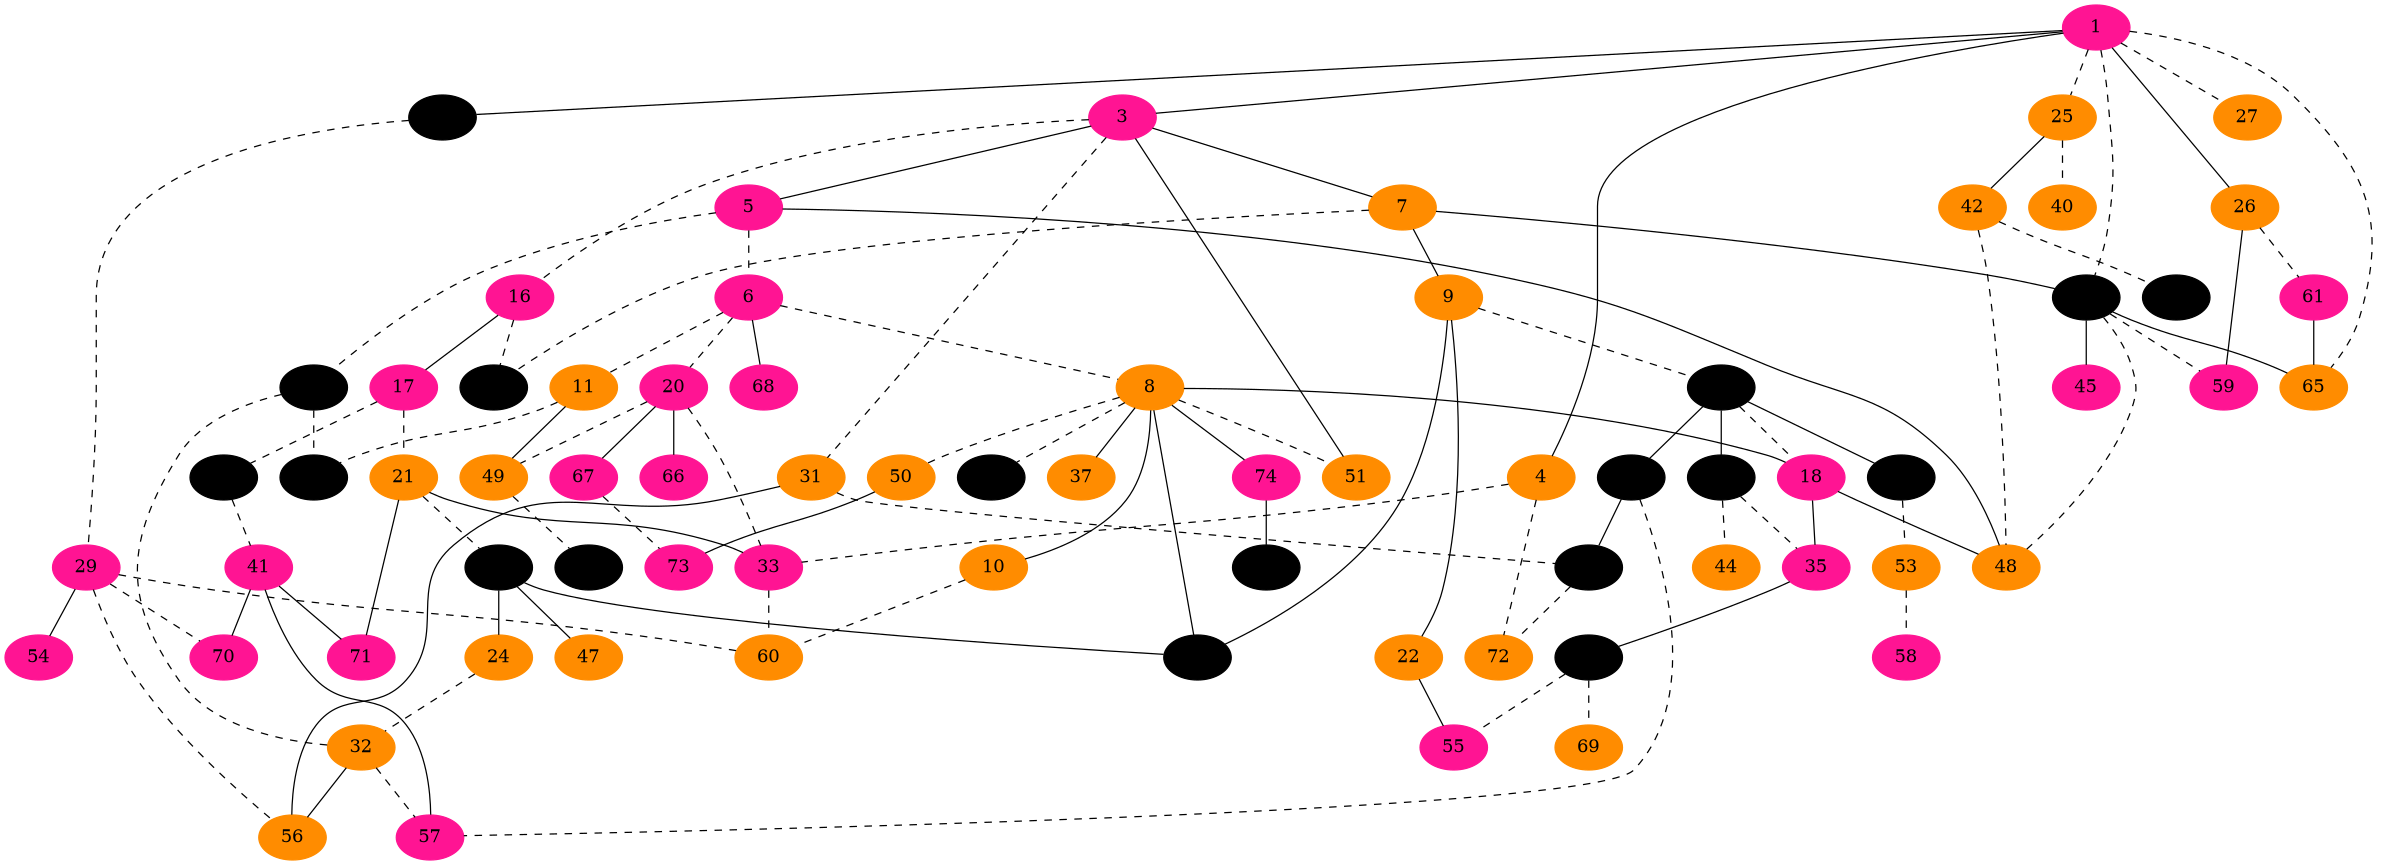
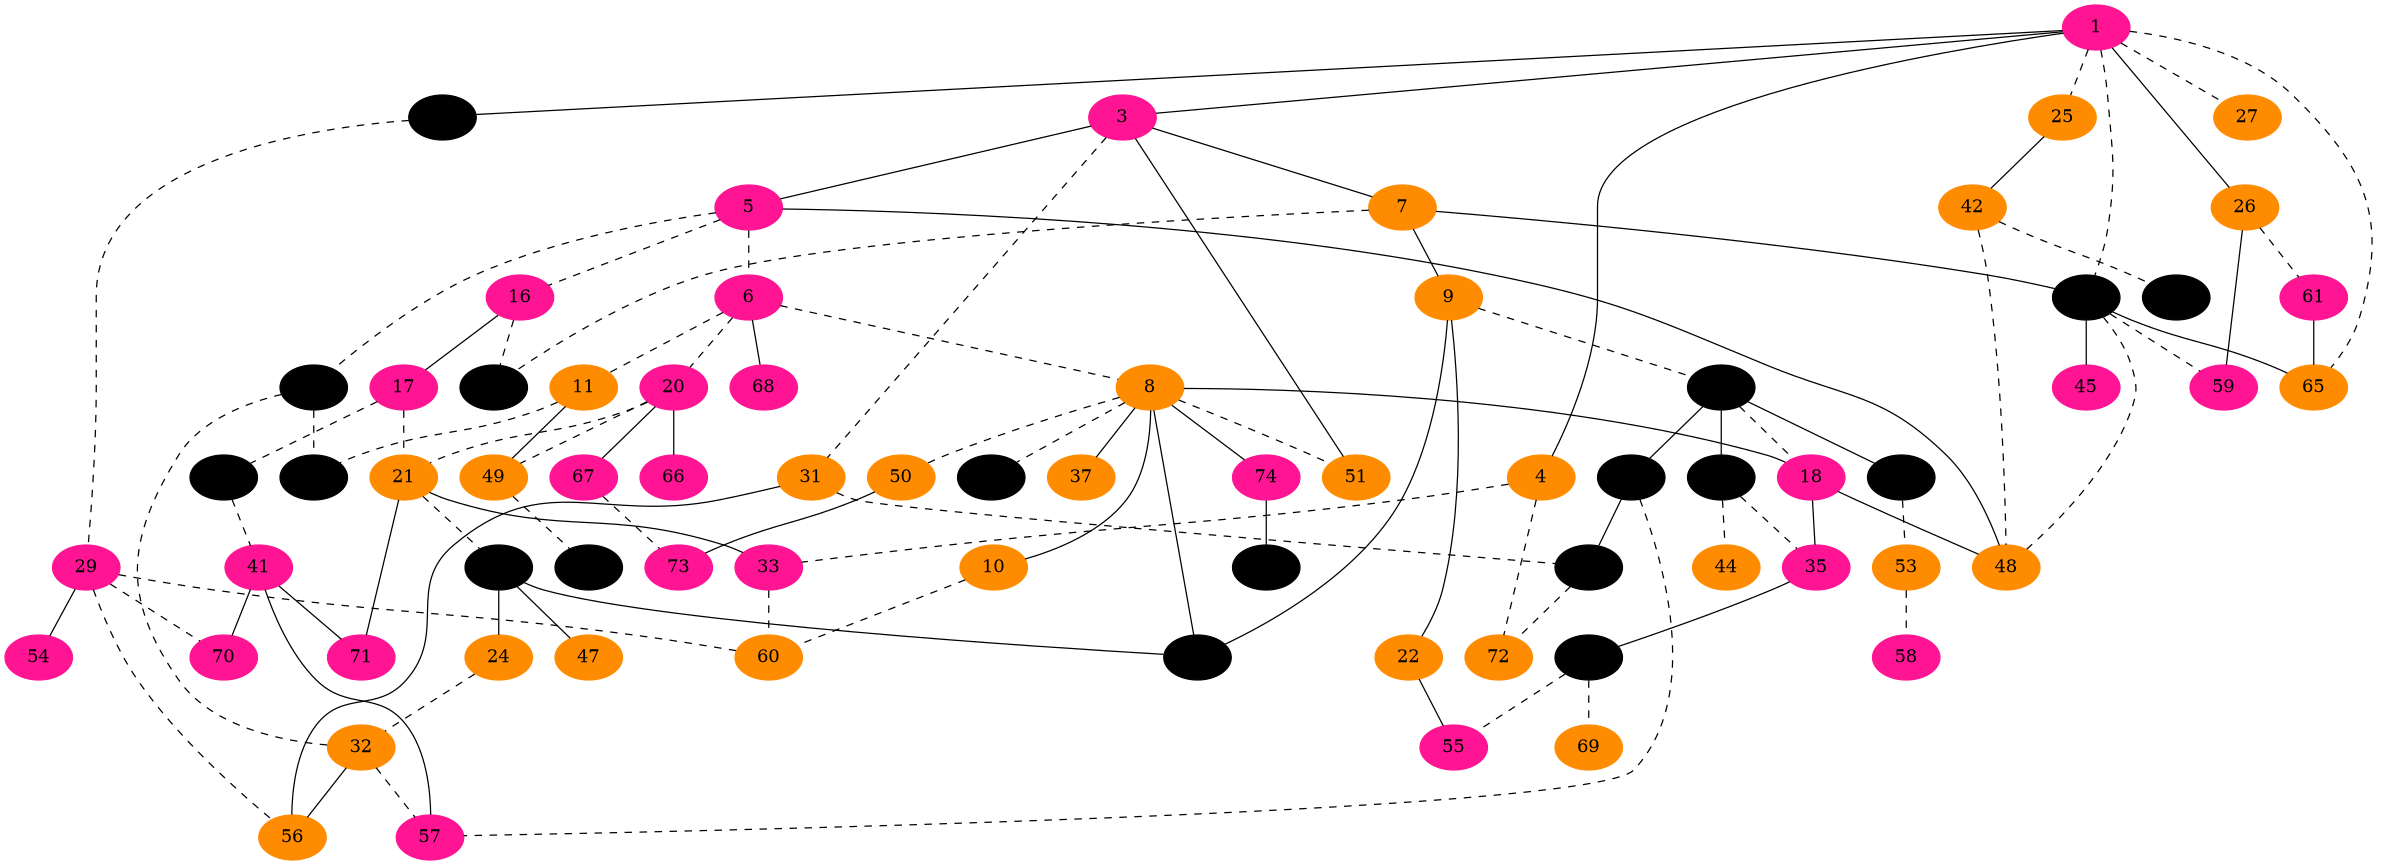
(801, 157) -> (634, 252)
(2062, 208) -> none
(729, 474) -> (555, 430)
